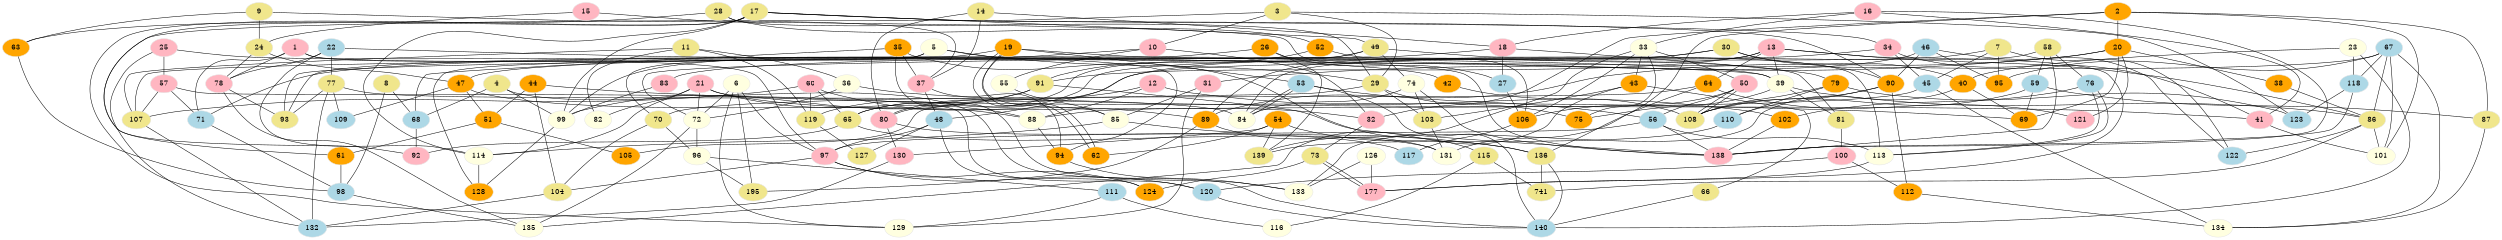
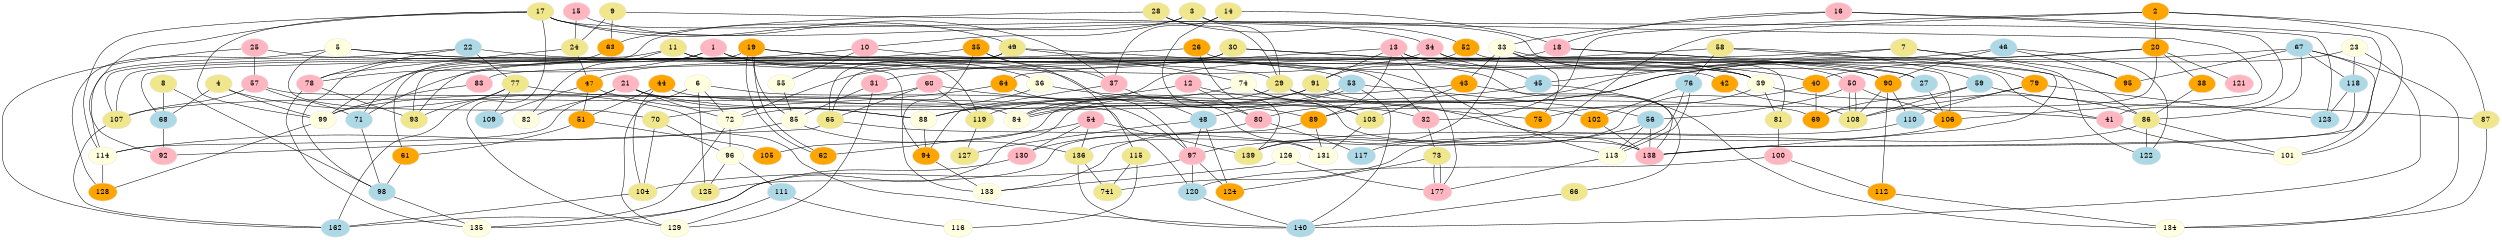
(1892, 107) -> none
(1278, 120) -> (1091, 120)
(753, 192) -> (705, 192)
(312, 228) -> (335, 228)
